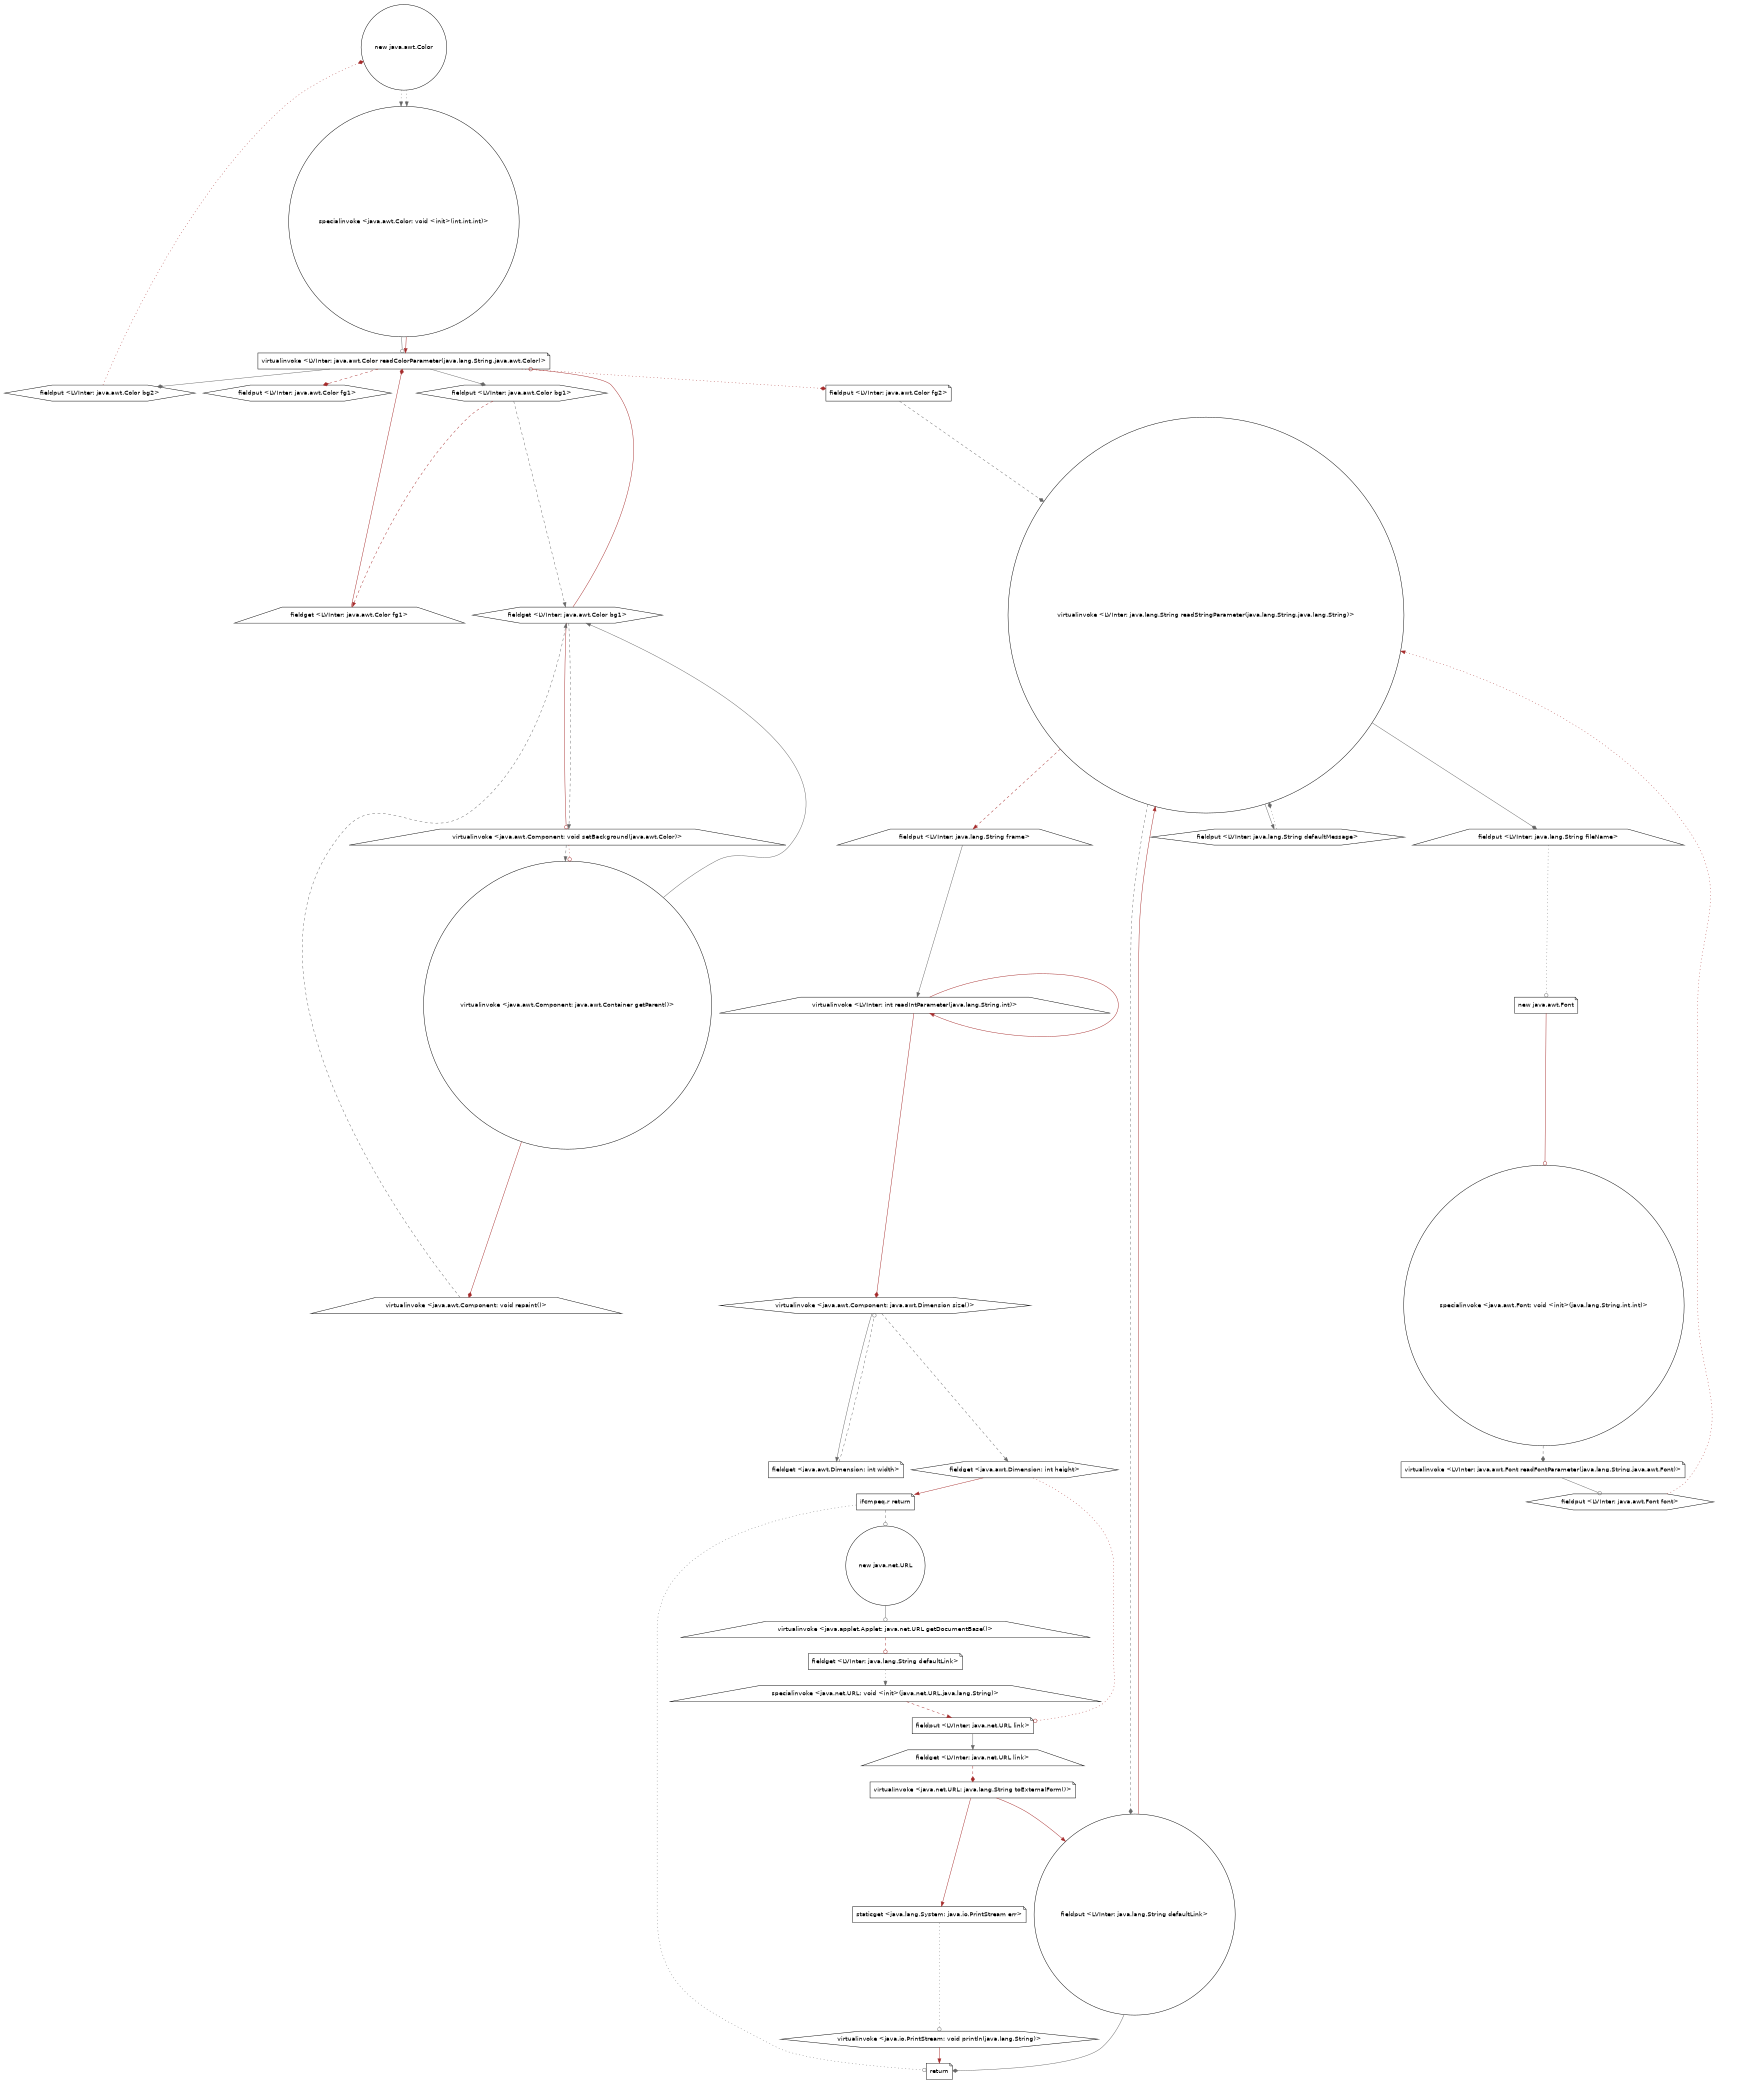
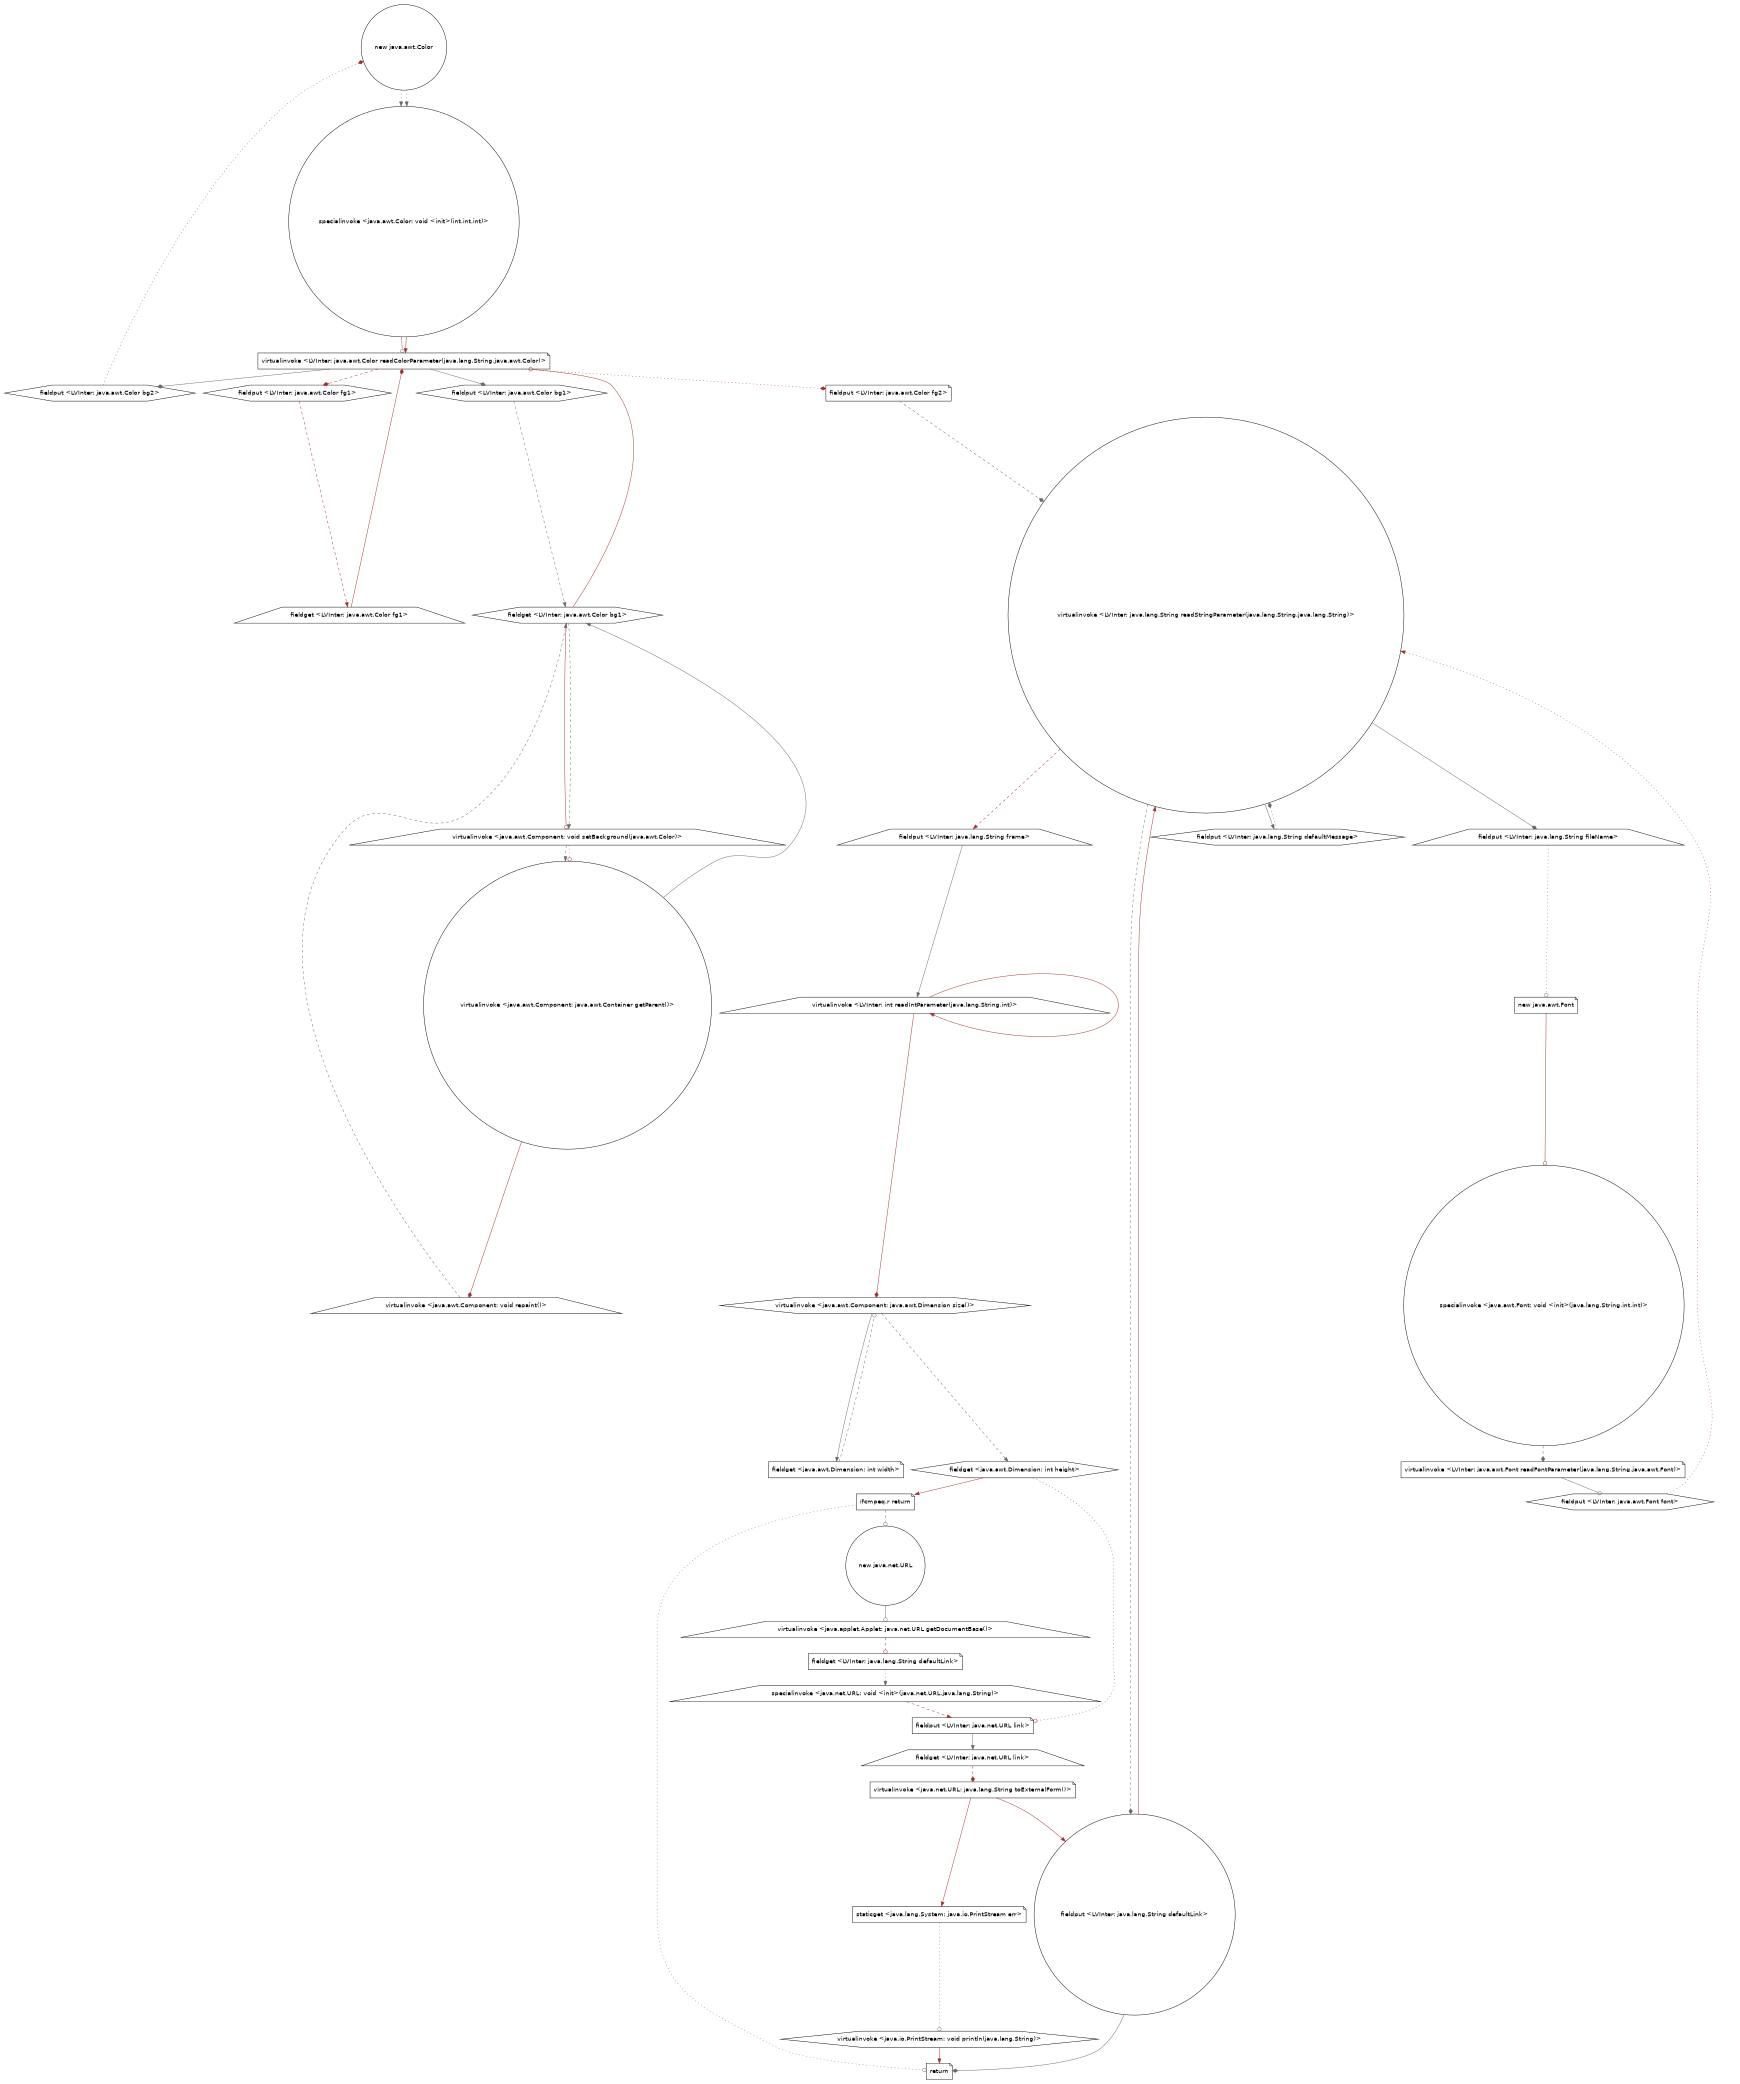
(410, 492) -> (323, 502)
